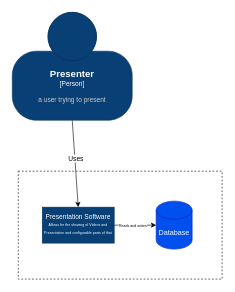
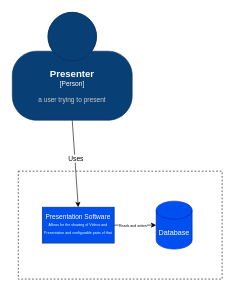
(78, 225) -> (78, 225)
